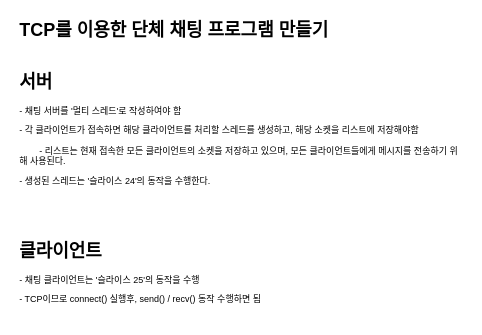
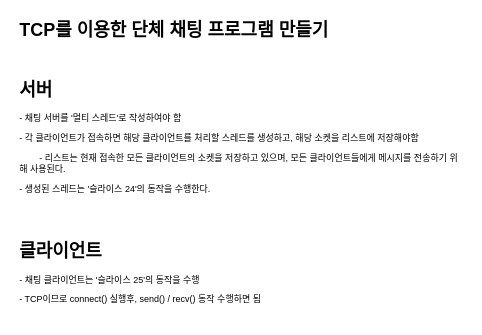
(240, 132) -> (240, 139)
